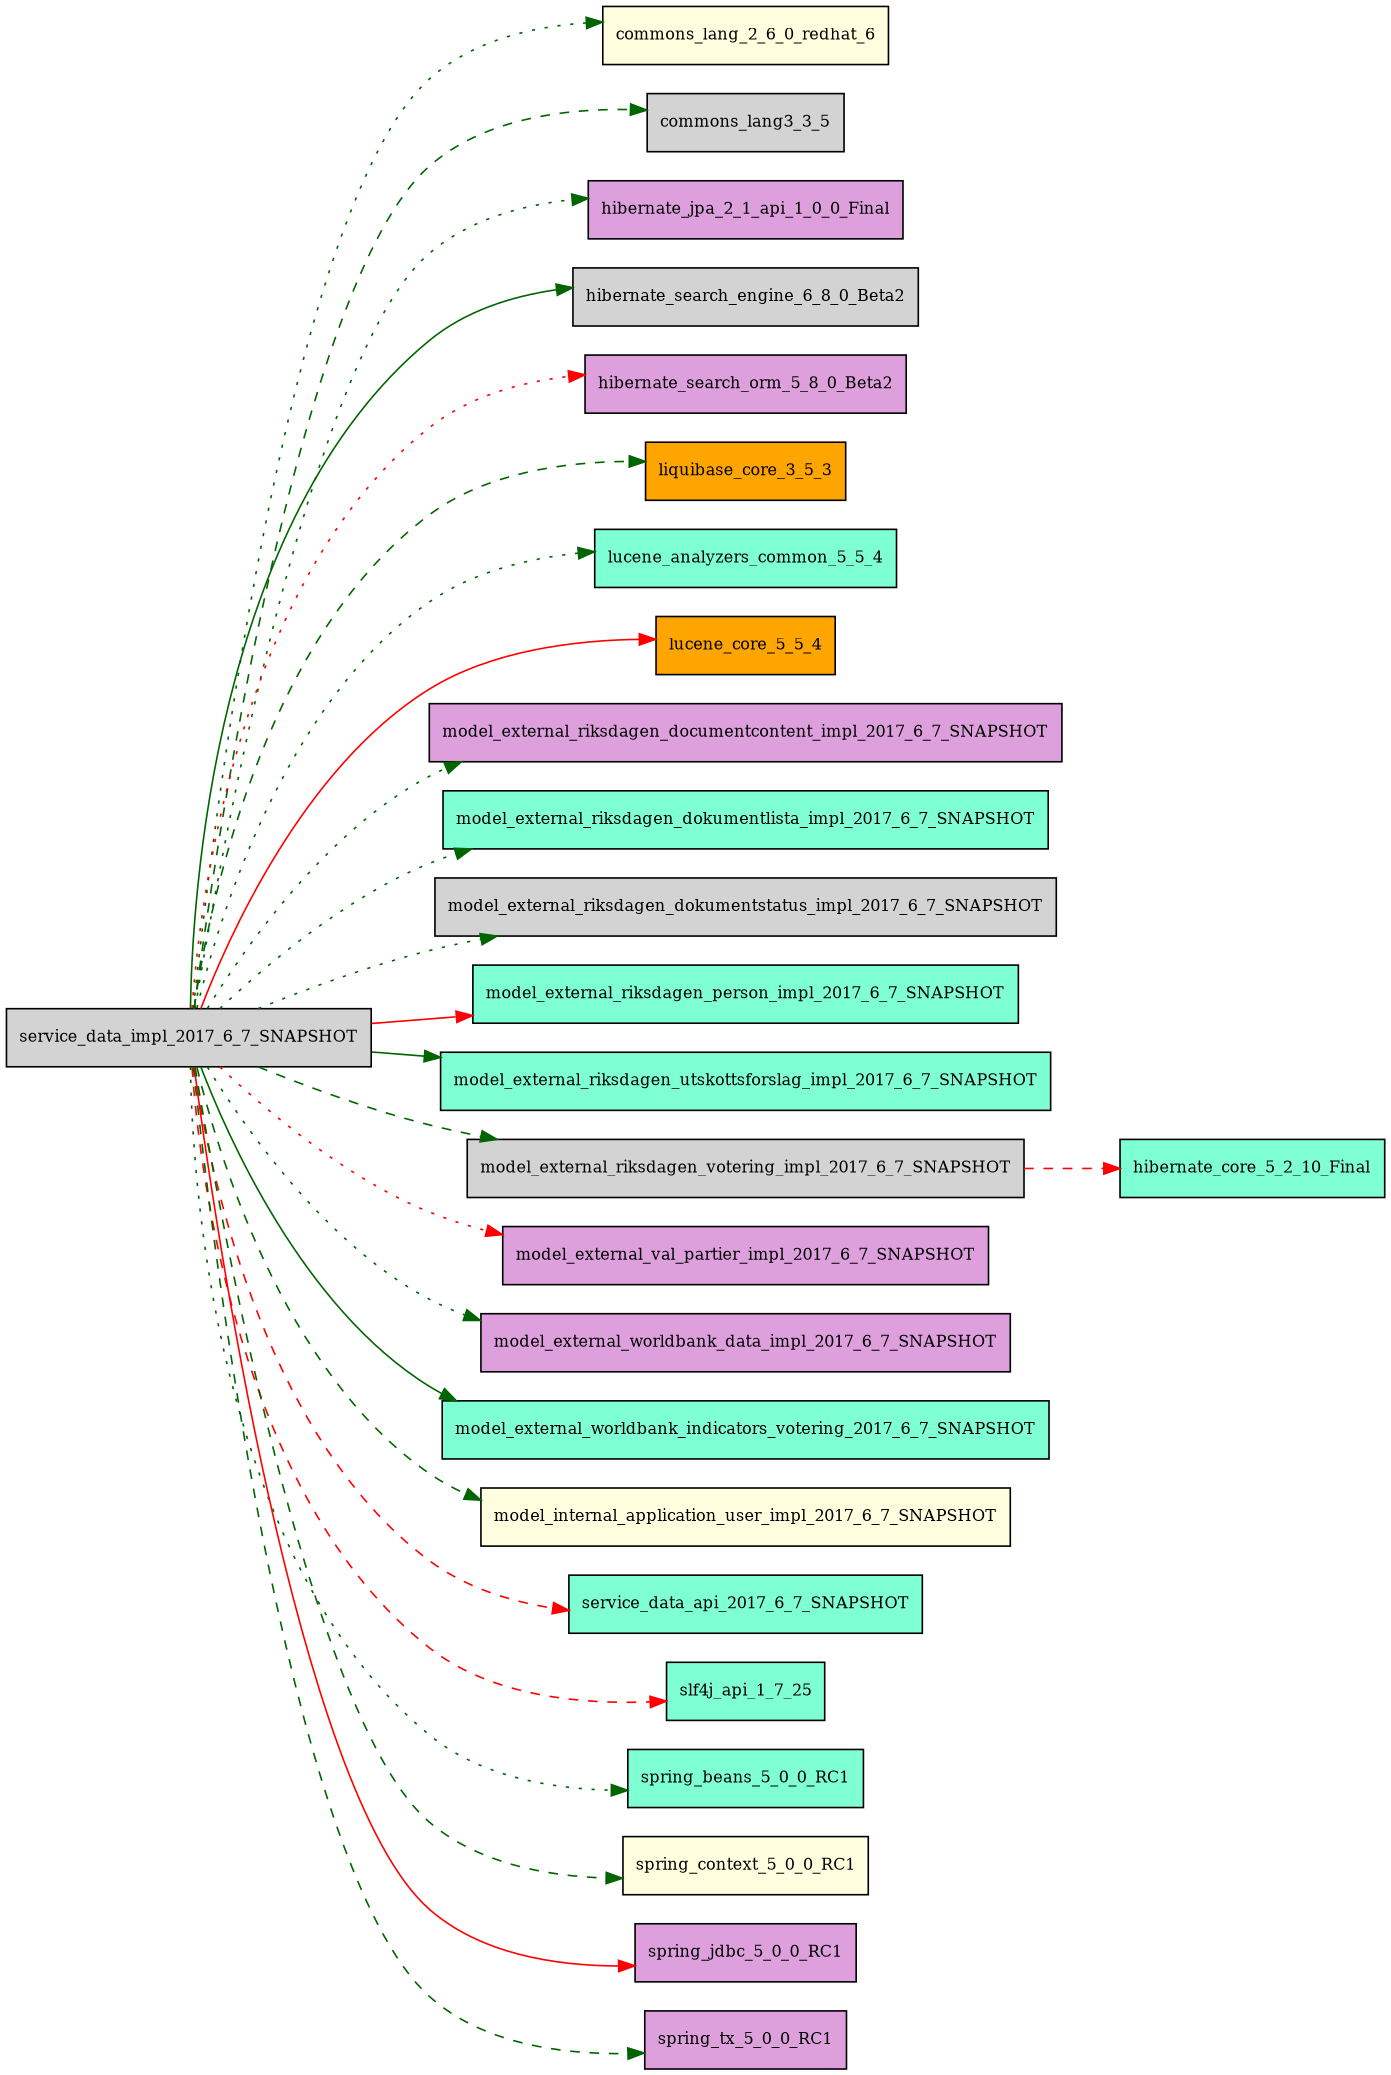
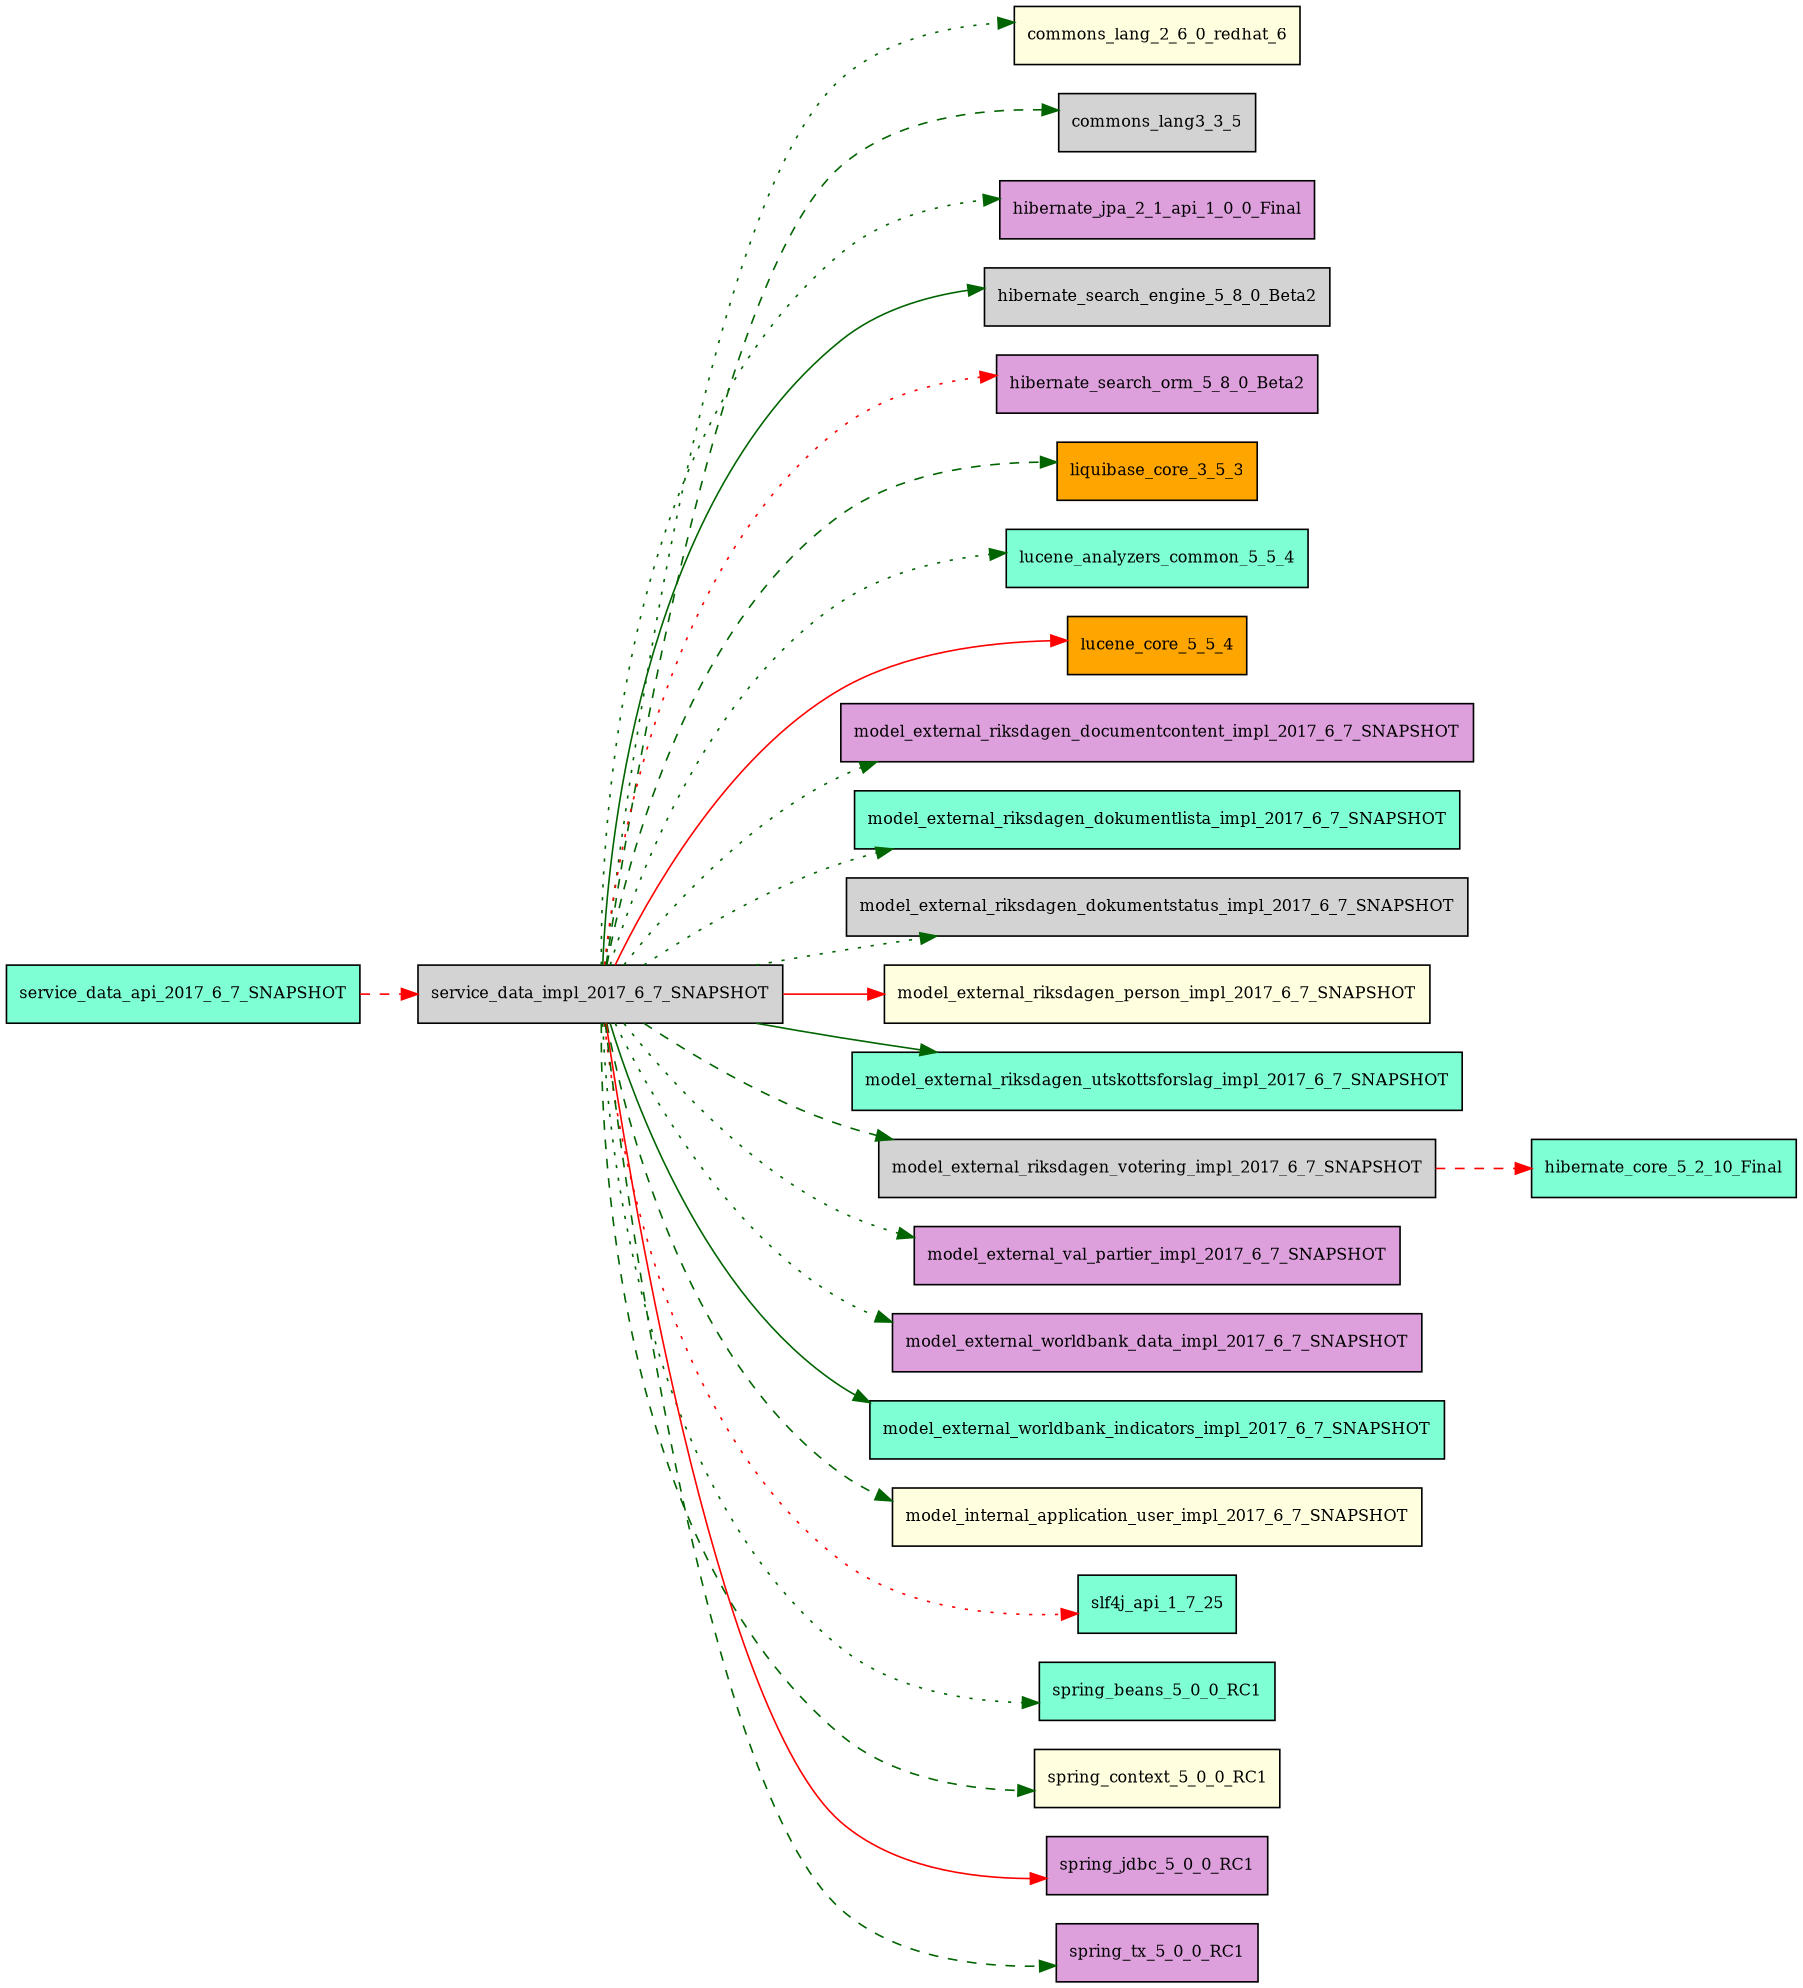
(746, 297) -> (1157, 297)
(746, 994) -> (1157, 994)
(343, 1166) -> (746, 1149)
(297, 1396) -> (381, 994)
(746, 1430) -> (1157, 1430)
(302, 1488) -> (723, 1420)
